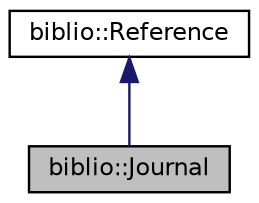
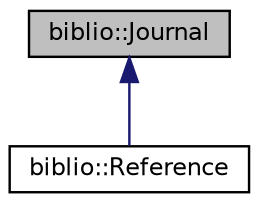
(129, 114) -> (129, 114)
